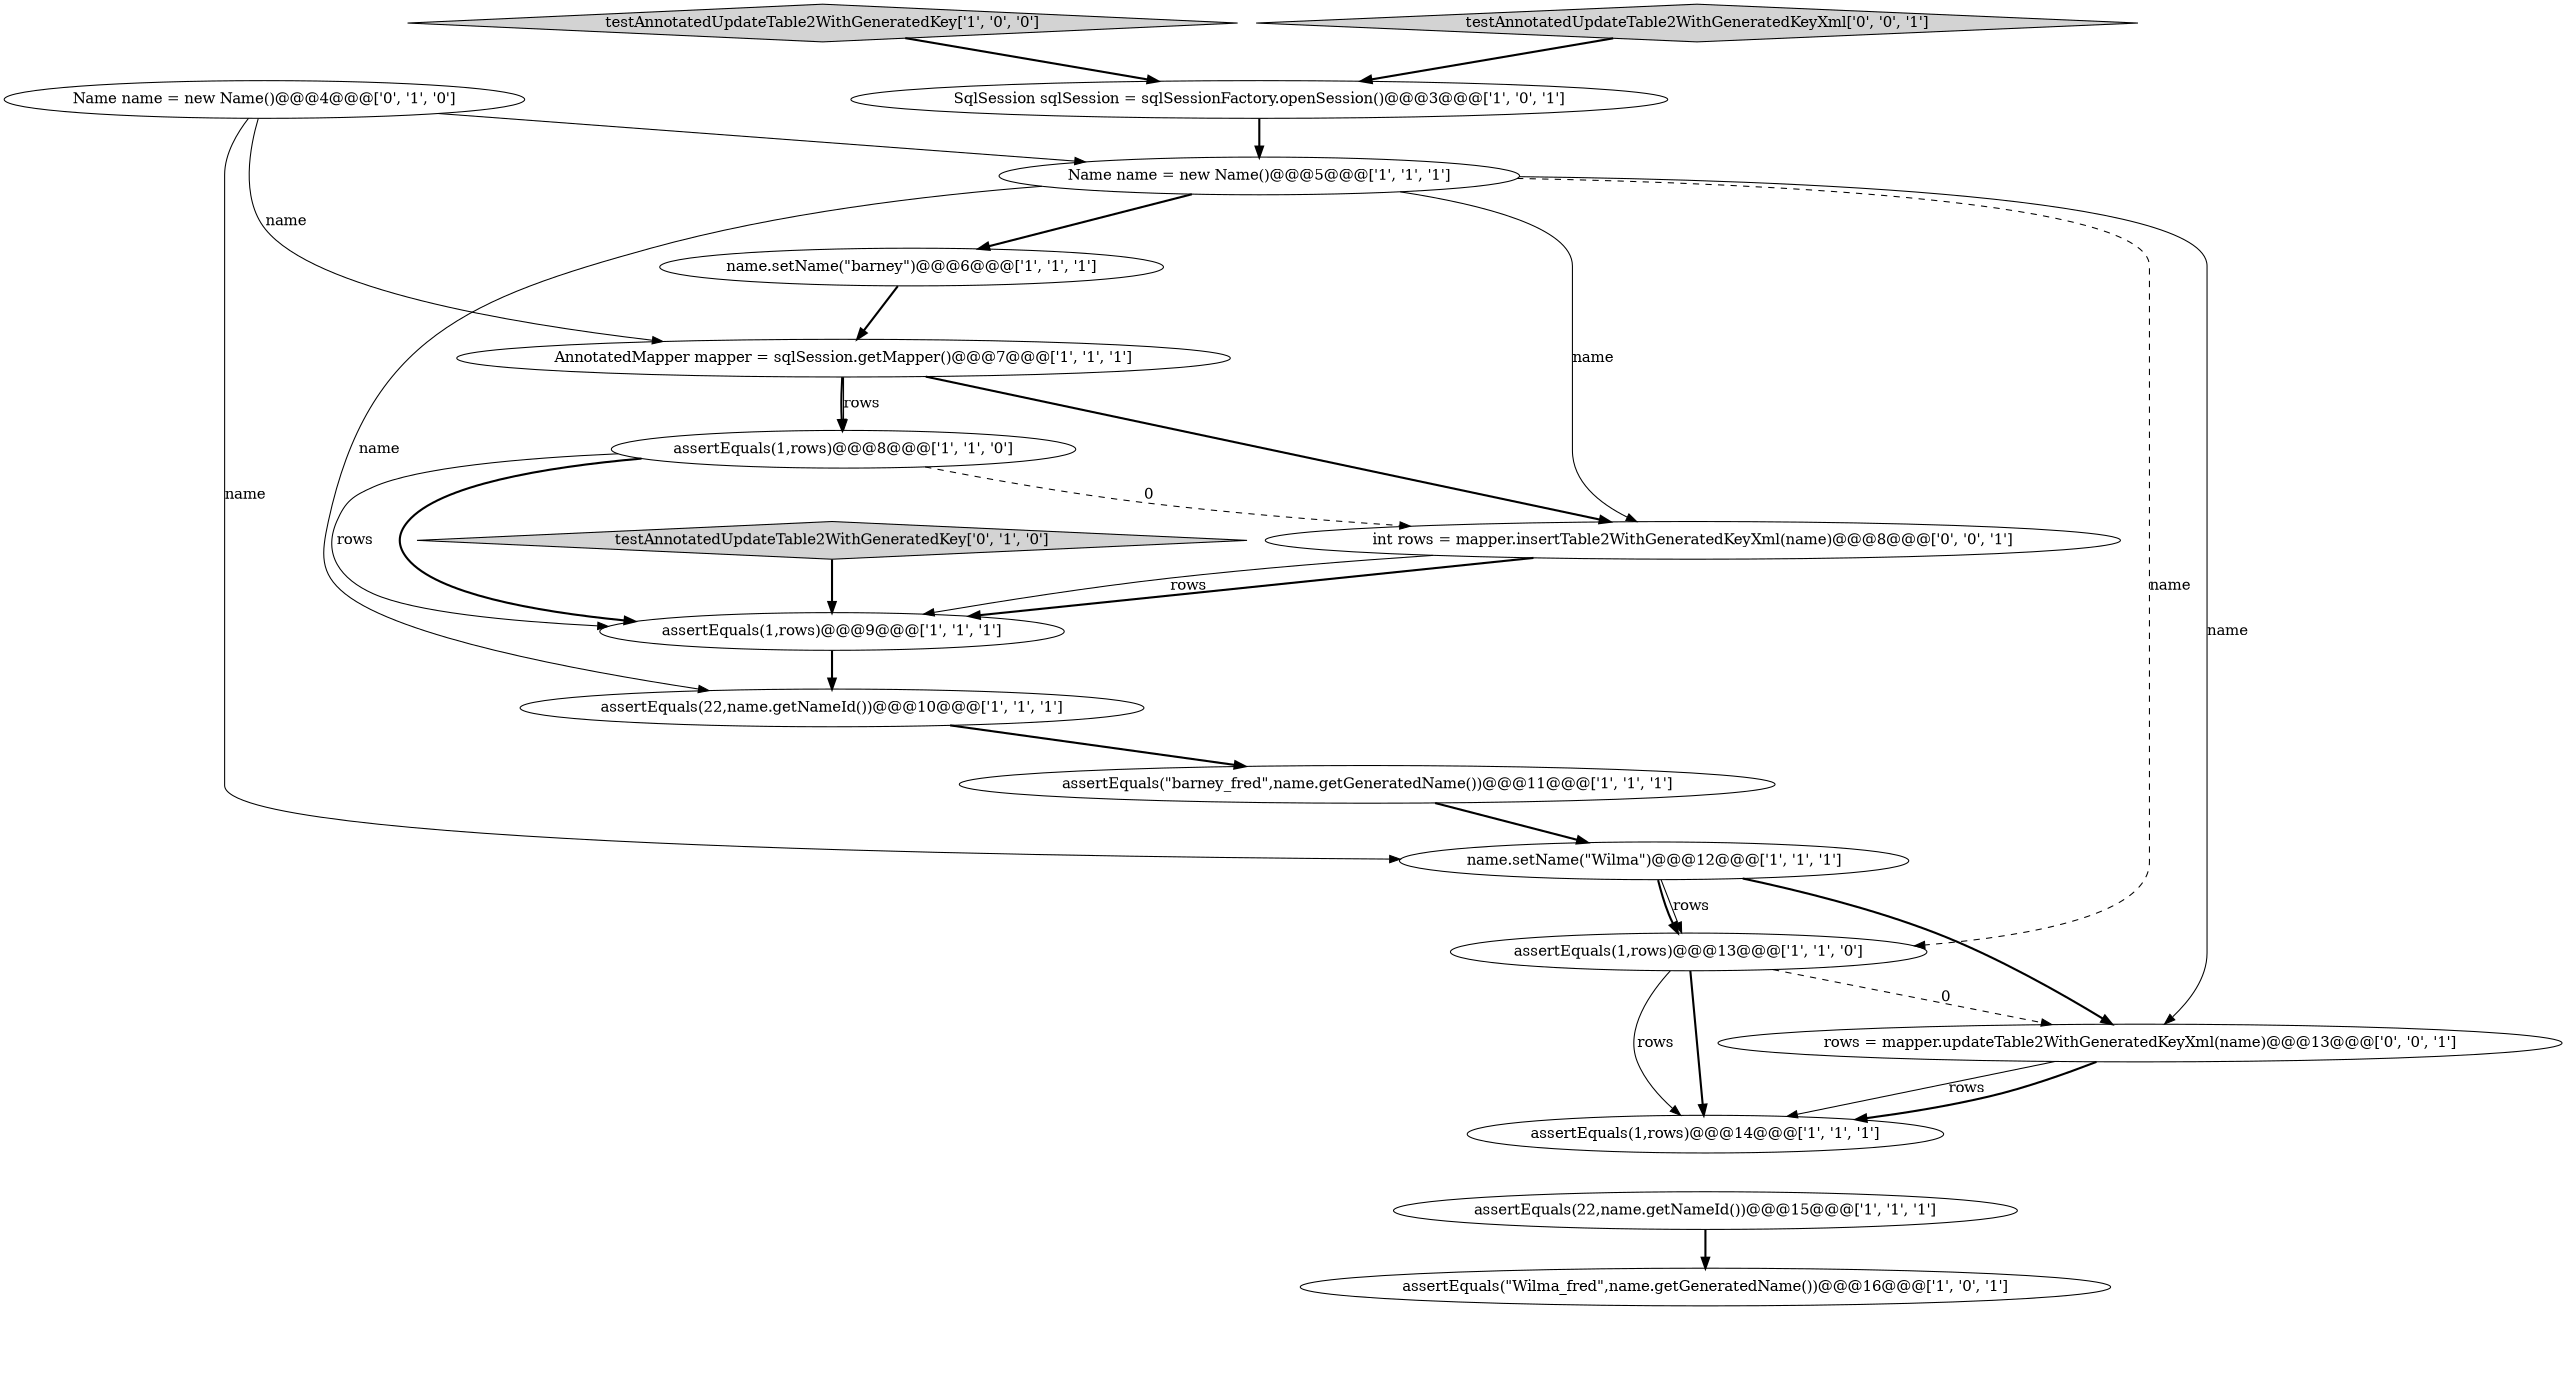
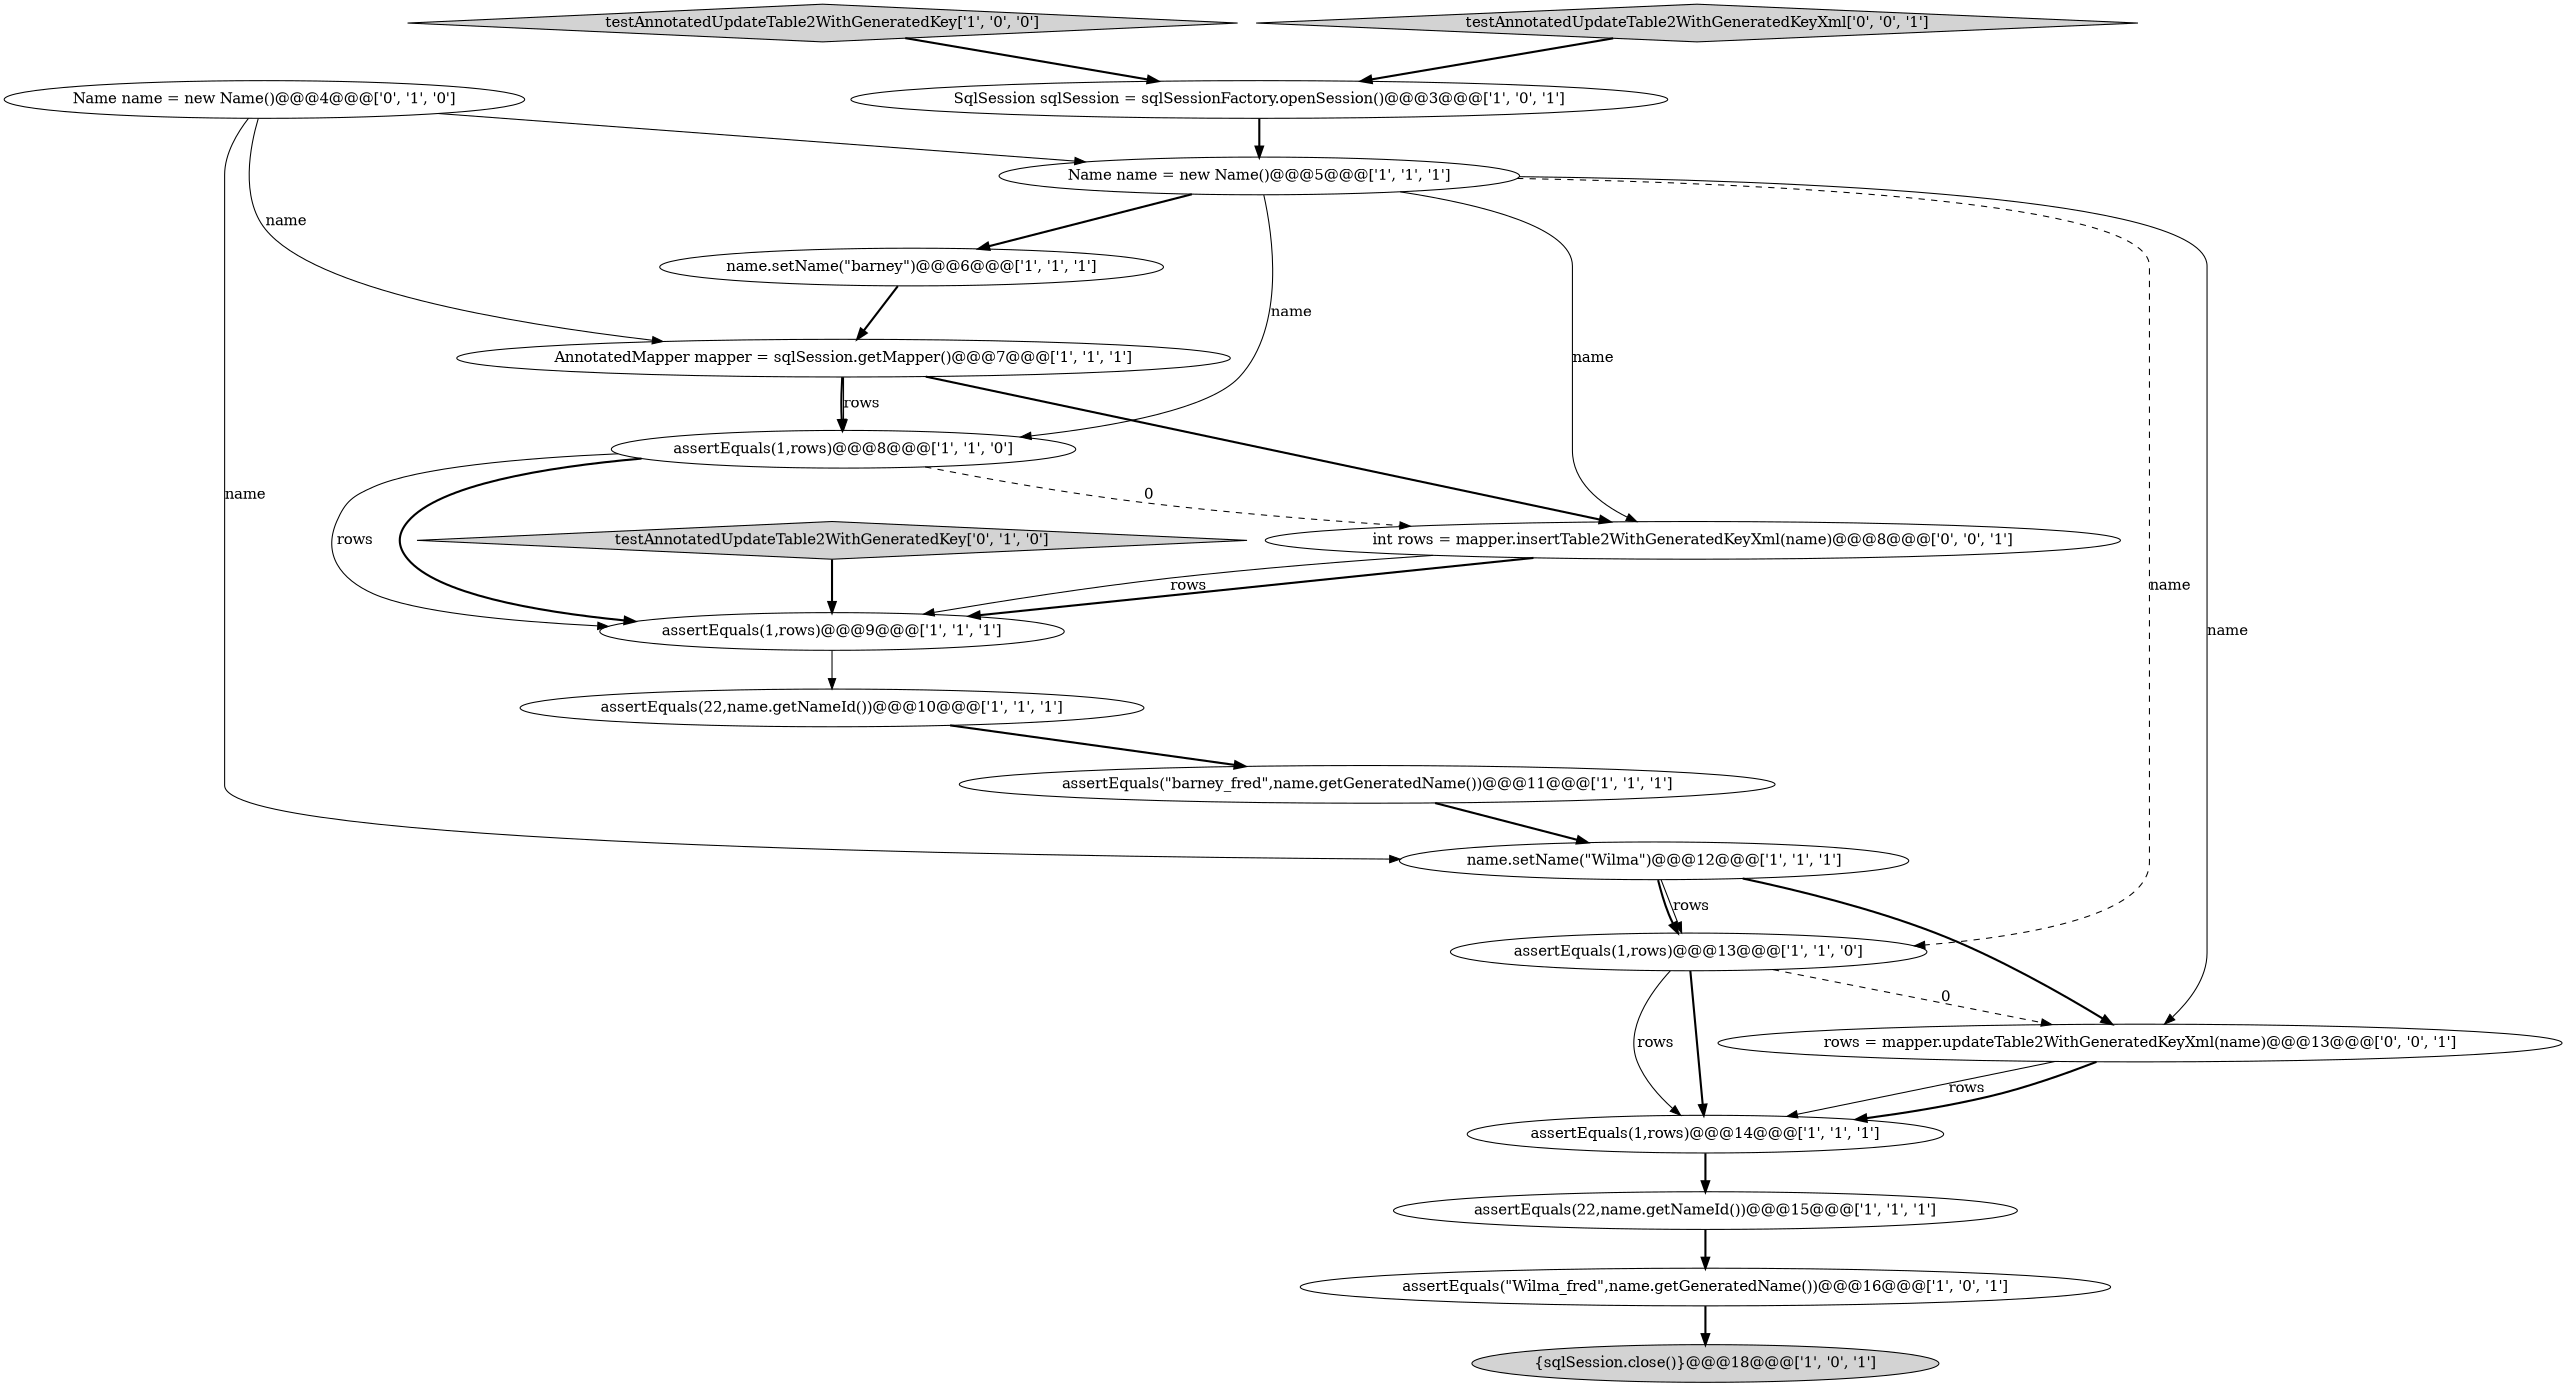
(422, 348) -> (1228, 386)
(832, 665) -> (832, 665)
none -> (1705, 1167)
none -> (1705, 1363)
